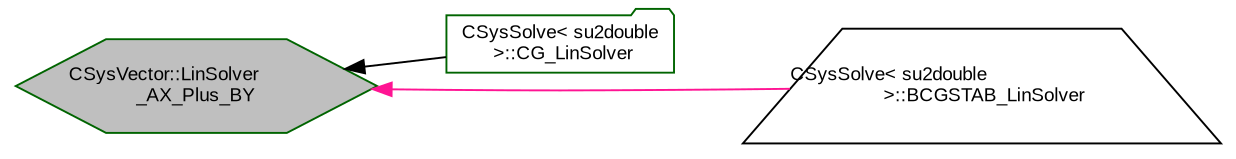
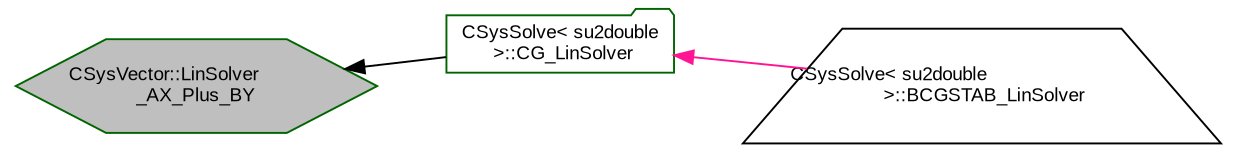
(591, 90) -> (750, 63)
